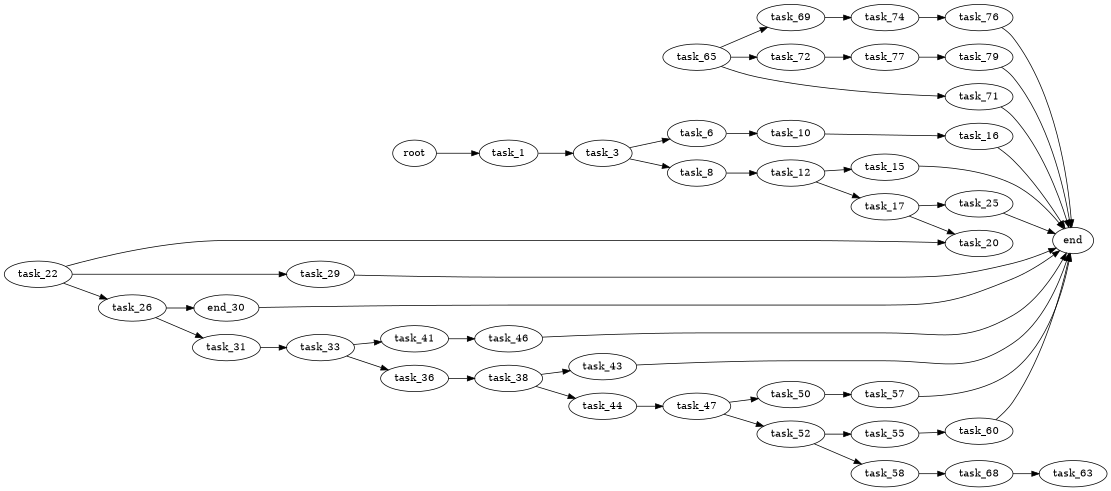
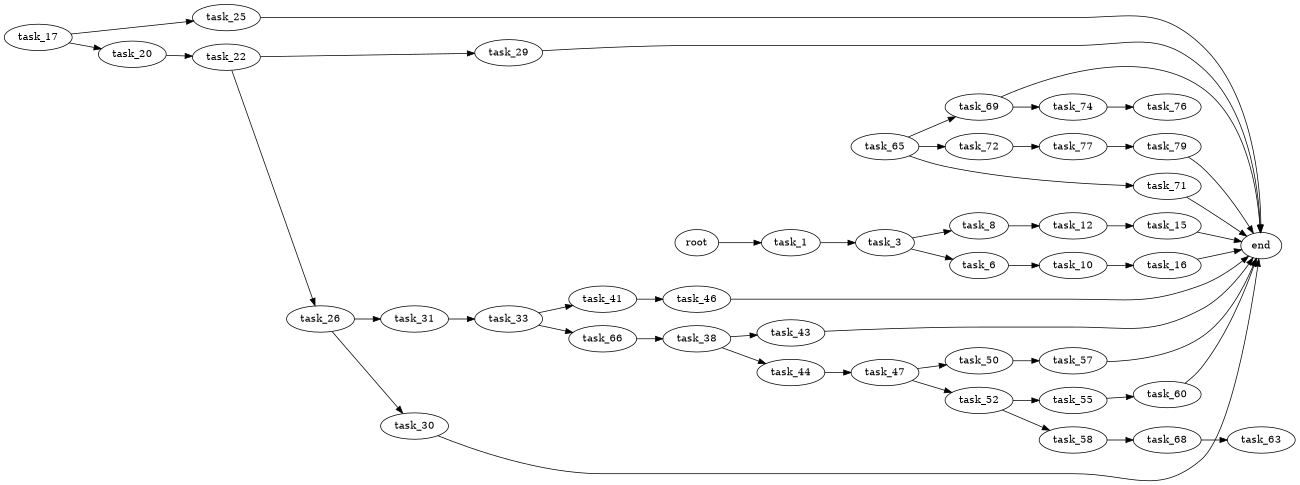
(1052, 117) -> (1177, 75)
(834, 189) -> none
(500, 241) -> (176, 56)
(226, 308) -> (415, 426)
(415, 378) -> (603, 339)
